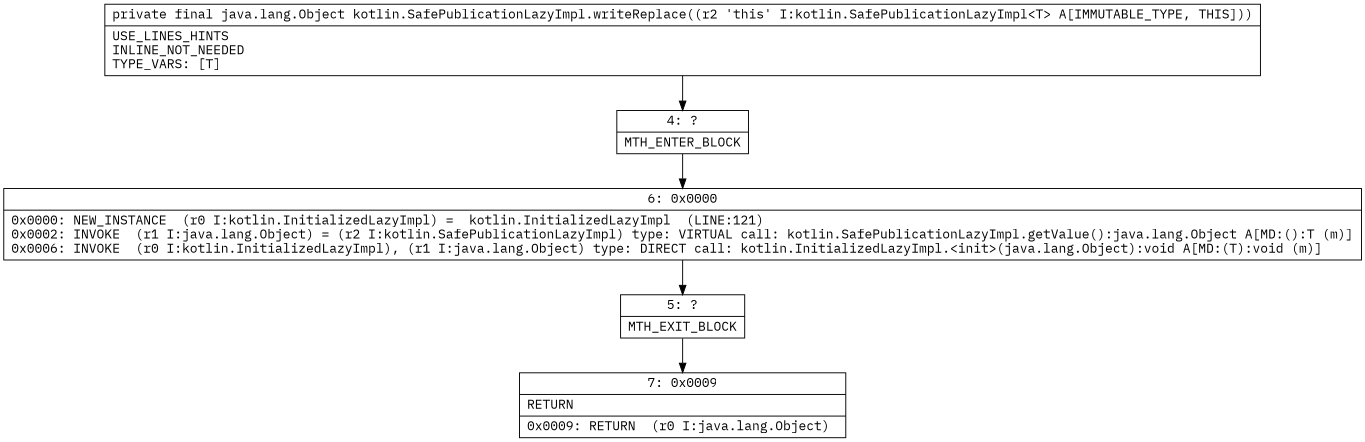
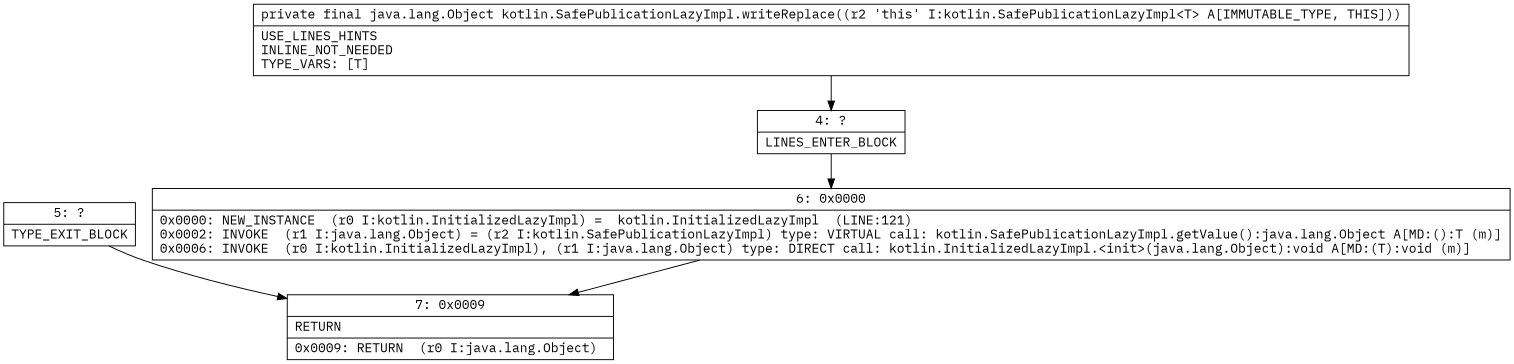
(683, 142) -> (831, 142)
(683, 273) -> (639, 276)
(683, 327) -> (70, 235)
